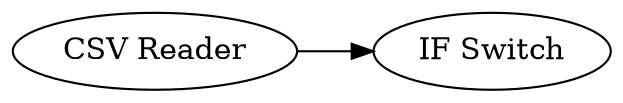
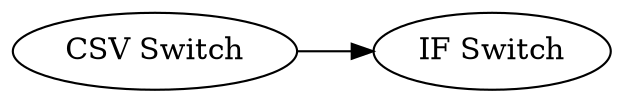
(155, 51) -> (155, 51)
